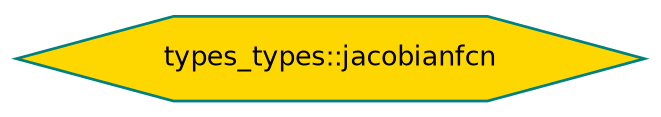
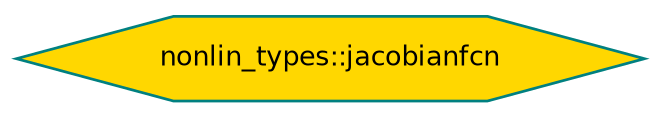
(330, 59) -> (330, 59)
